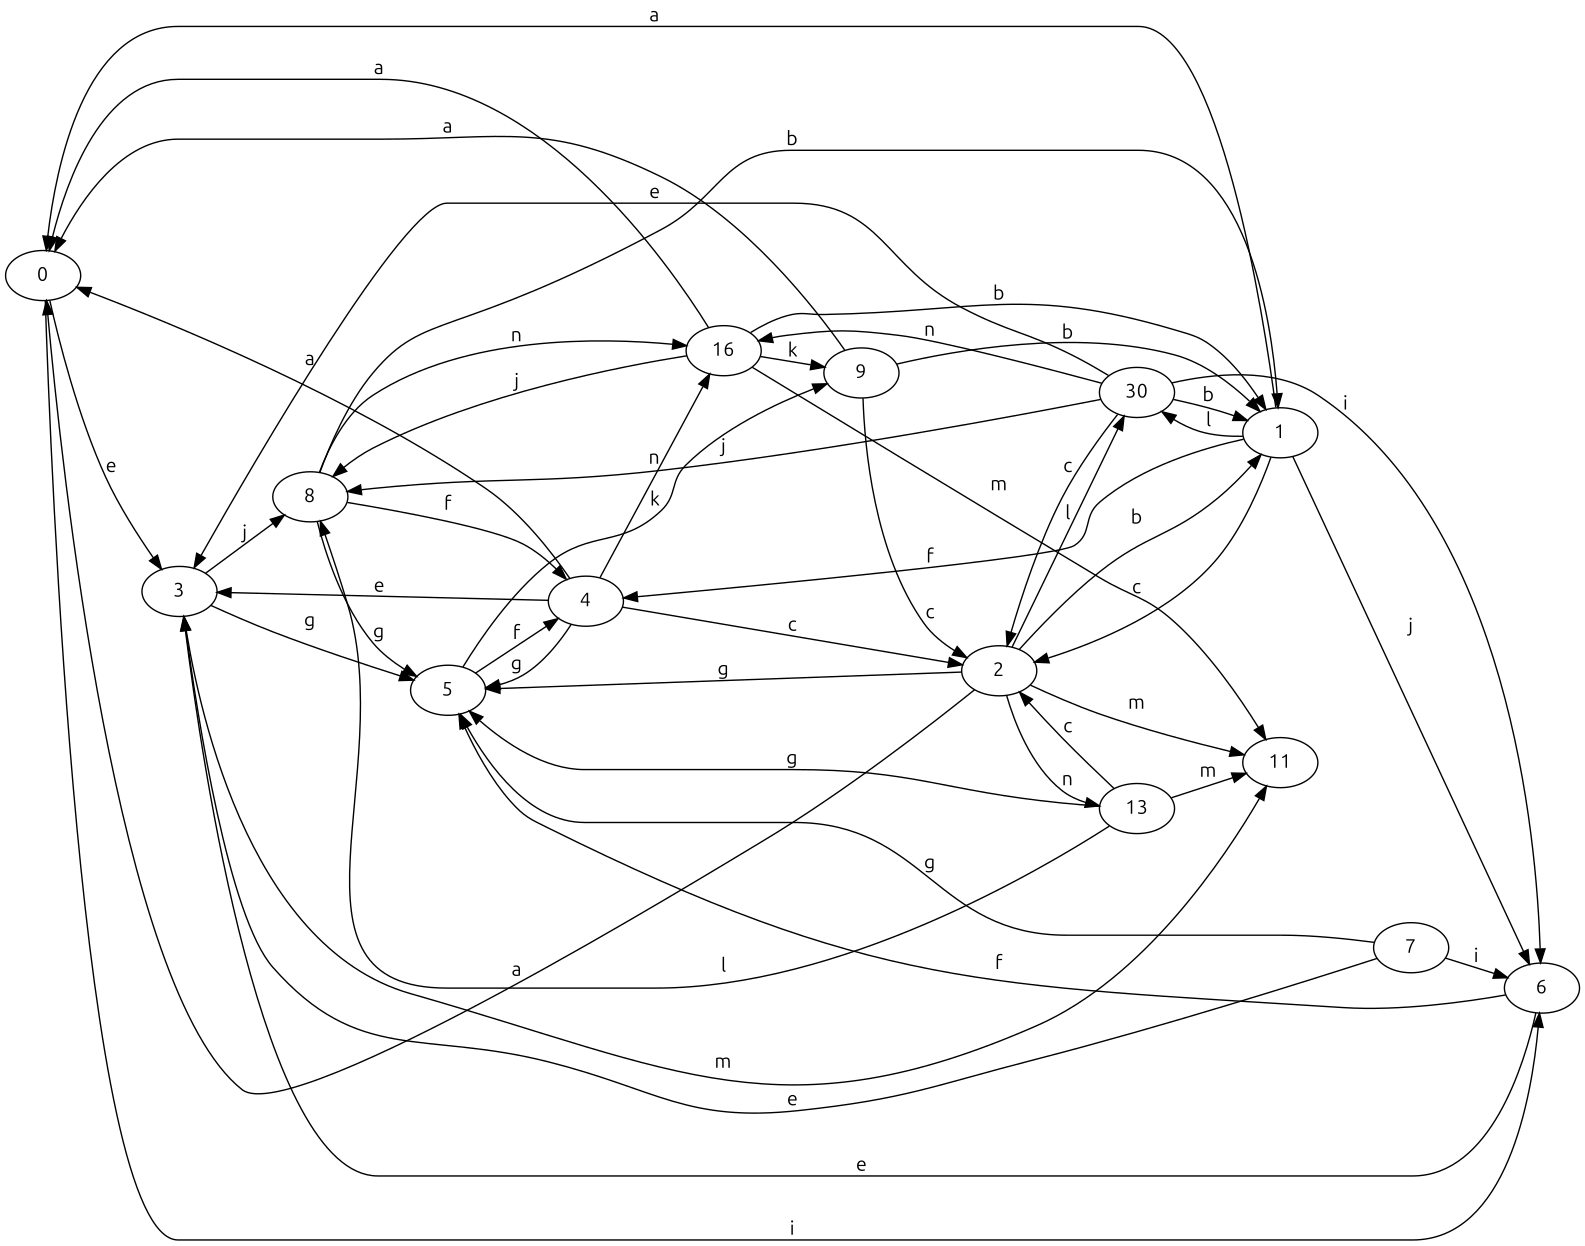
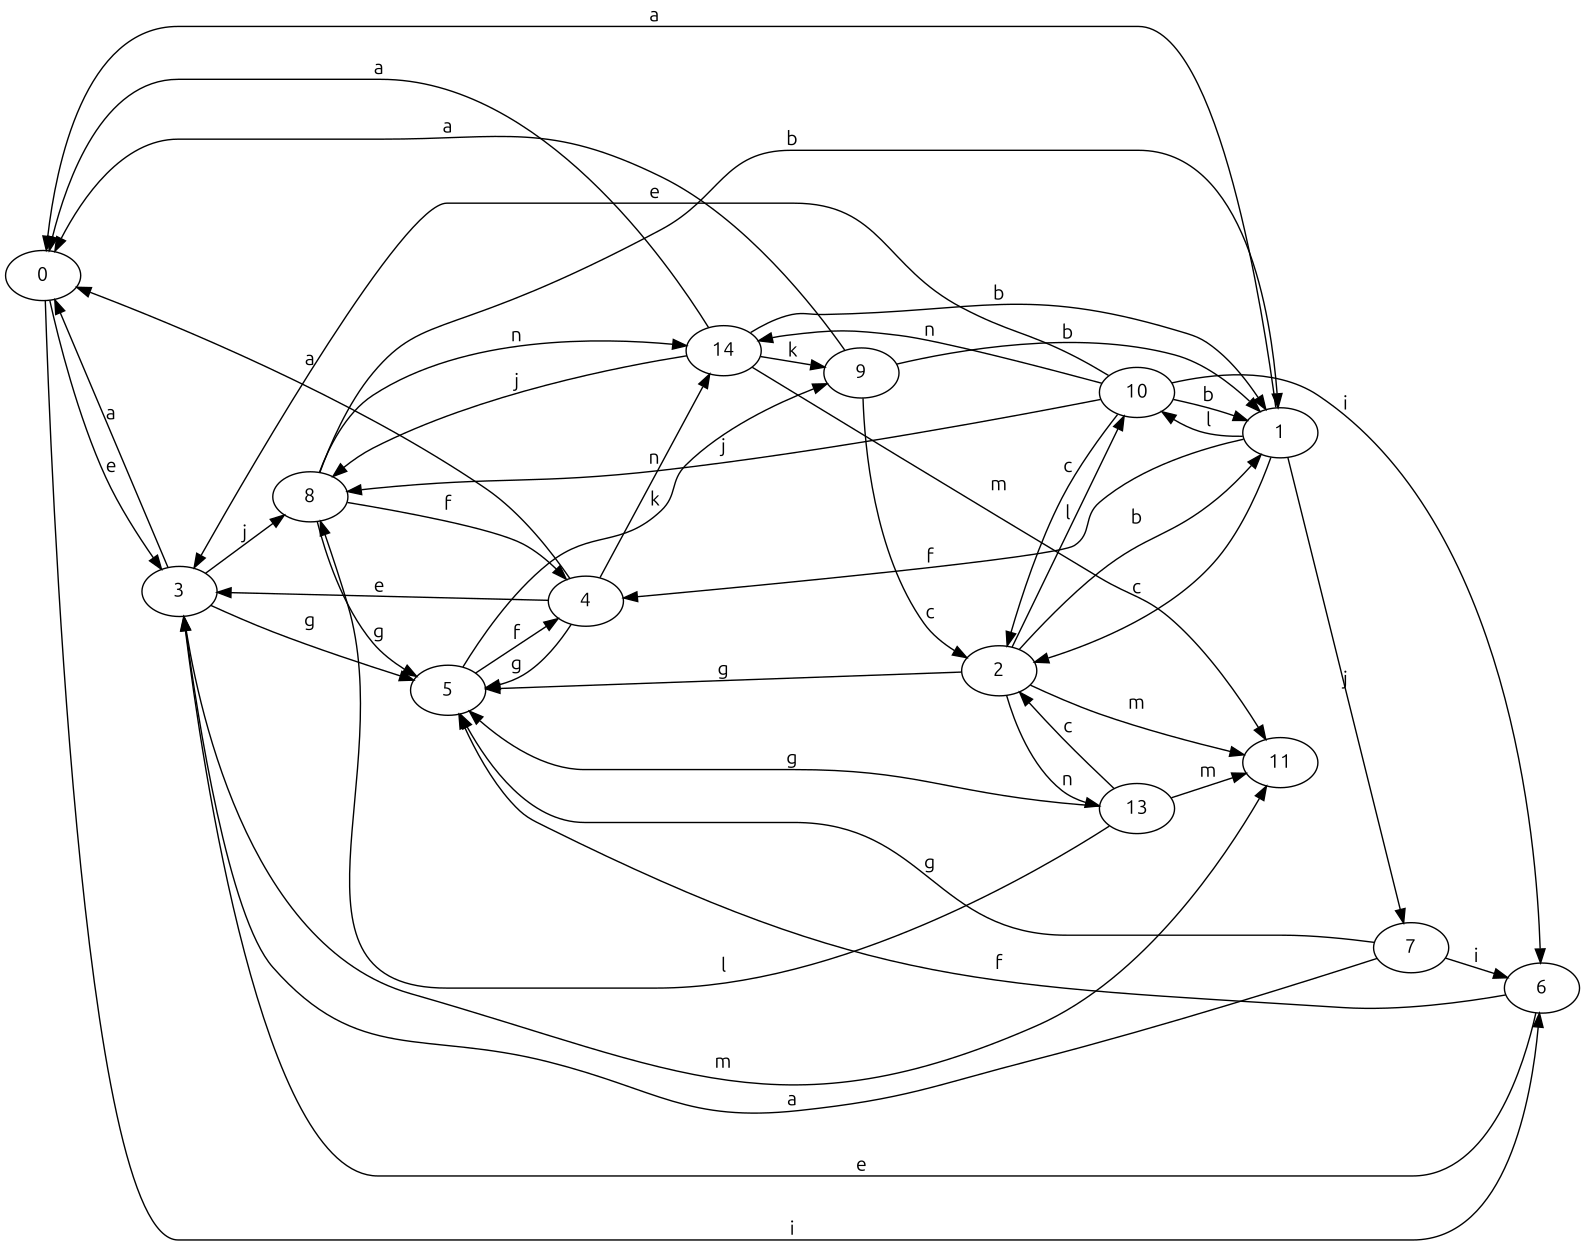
(724, 351) -> (724, 351)
(1137, 392) -> (1137, 392)
(785, 635) -> none
(1408, 704) -> (1344, 684)
(259, 1091) -> (114, 440)
(793, 1100) -> (793, 1100)
